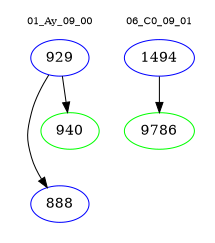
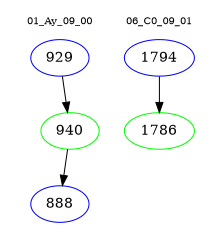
(159, 58) -> (159, 58)
(29, 126) -> (66, 162)
(159, 131) -> (159, 131)
